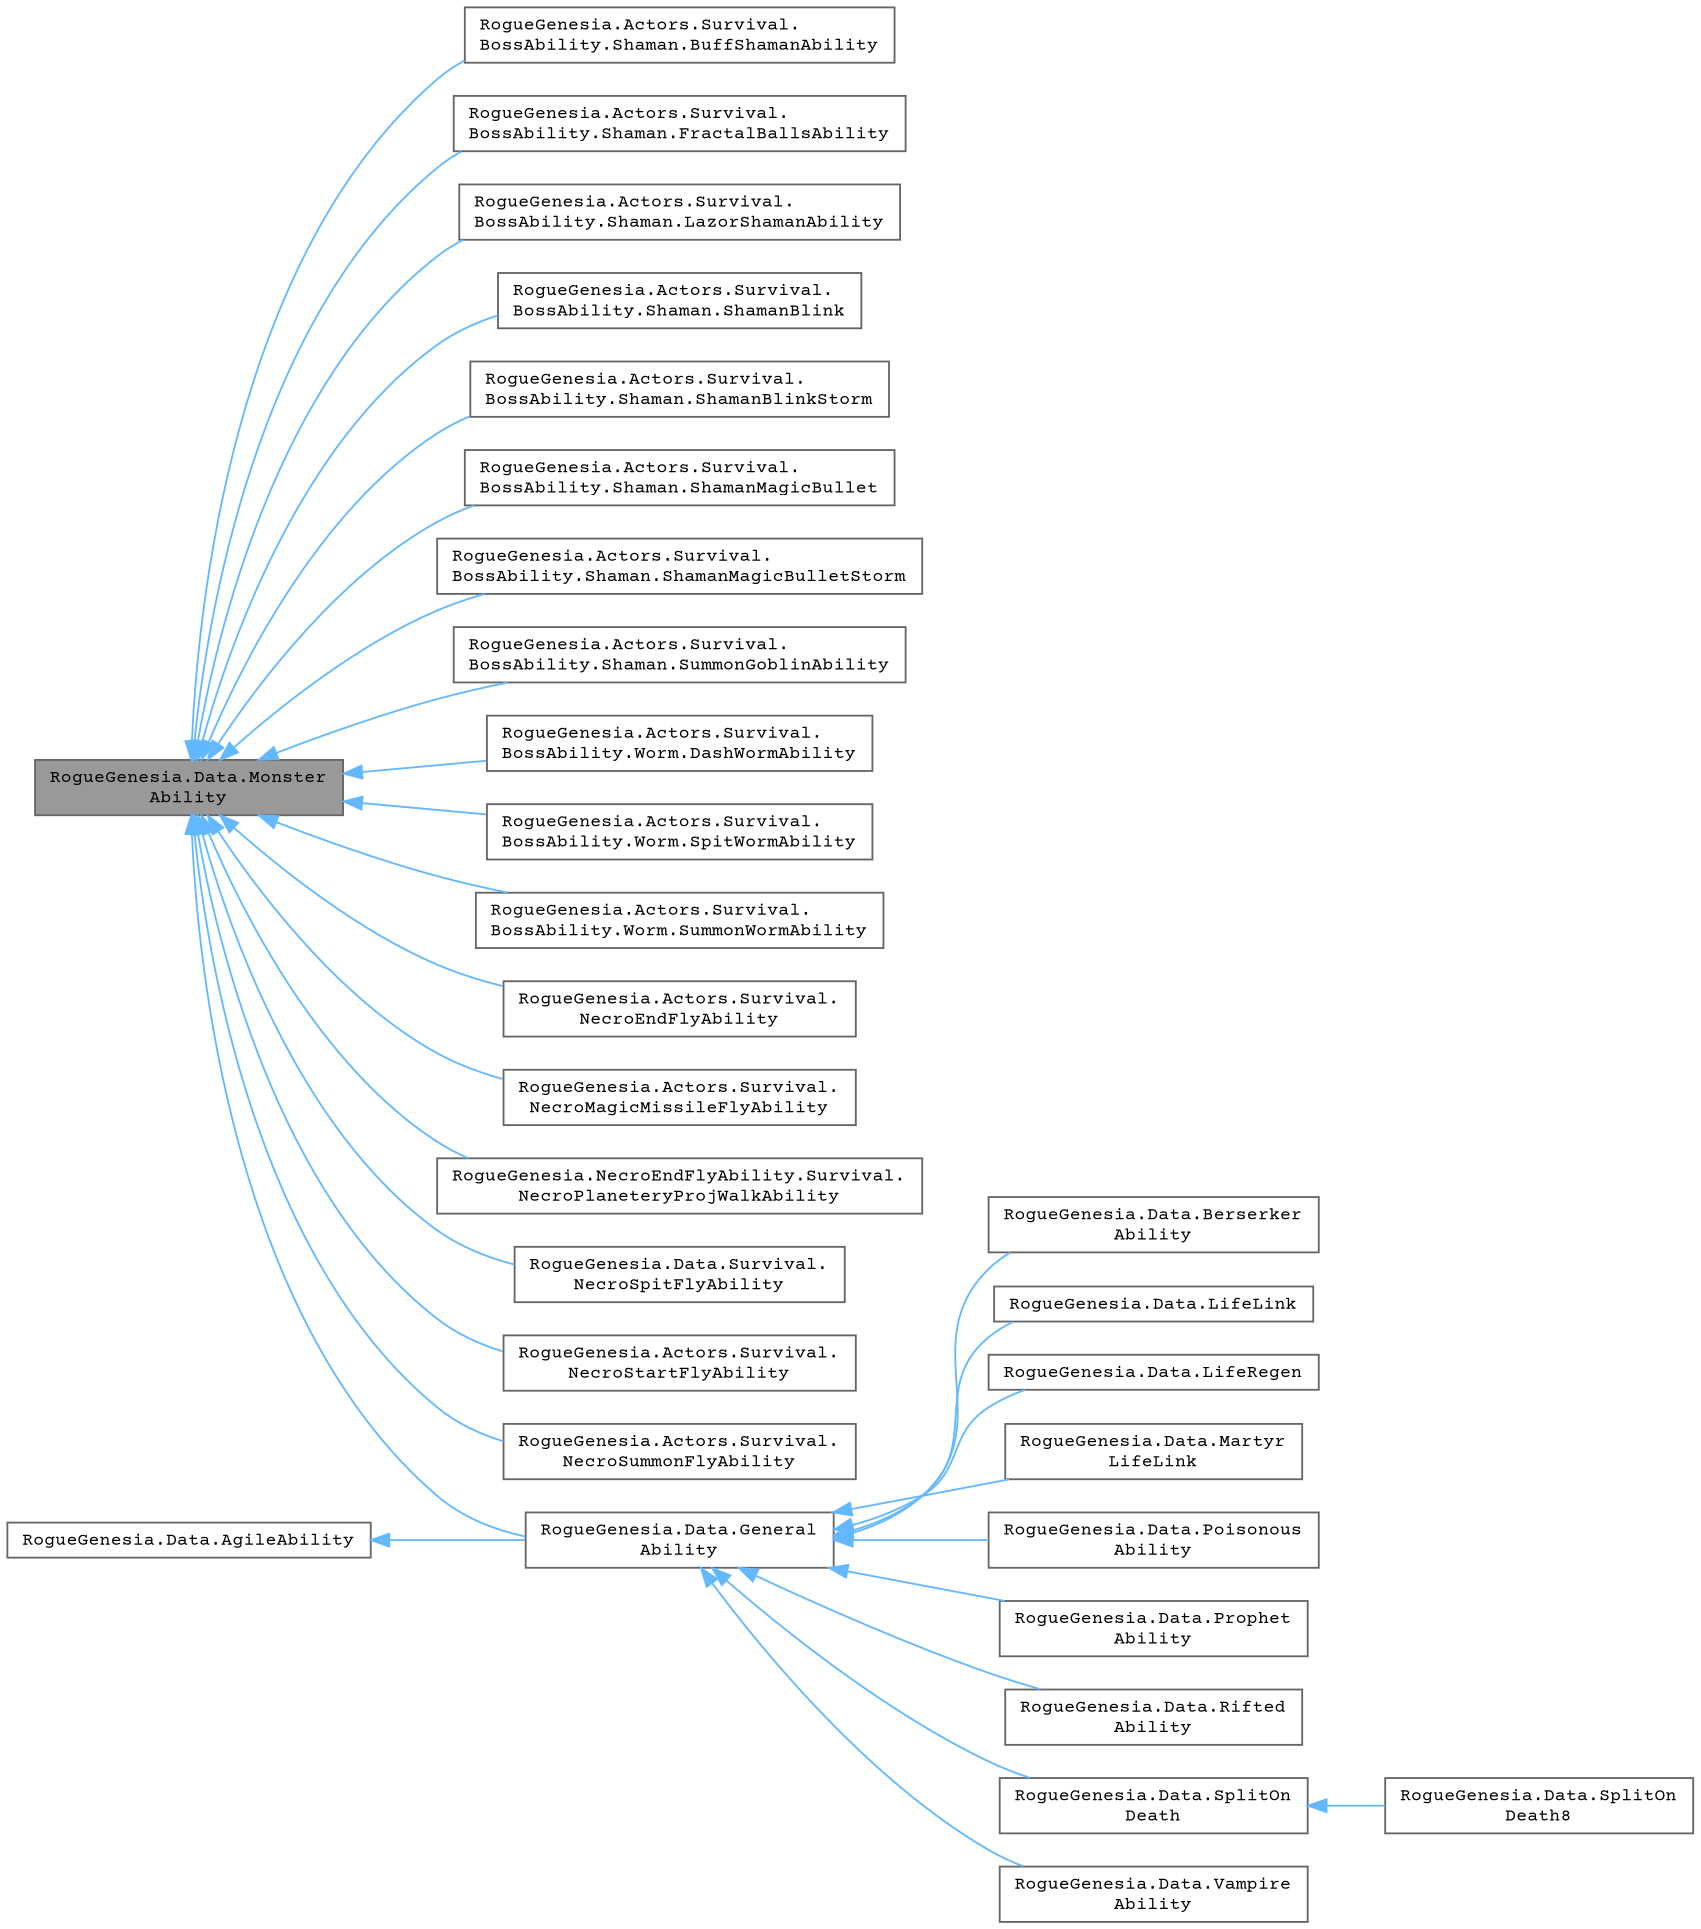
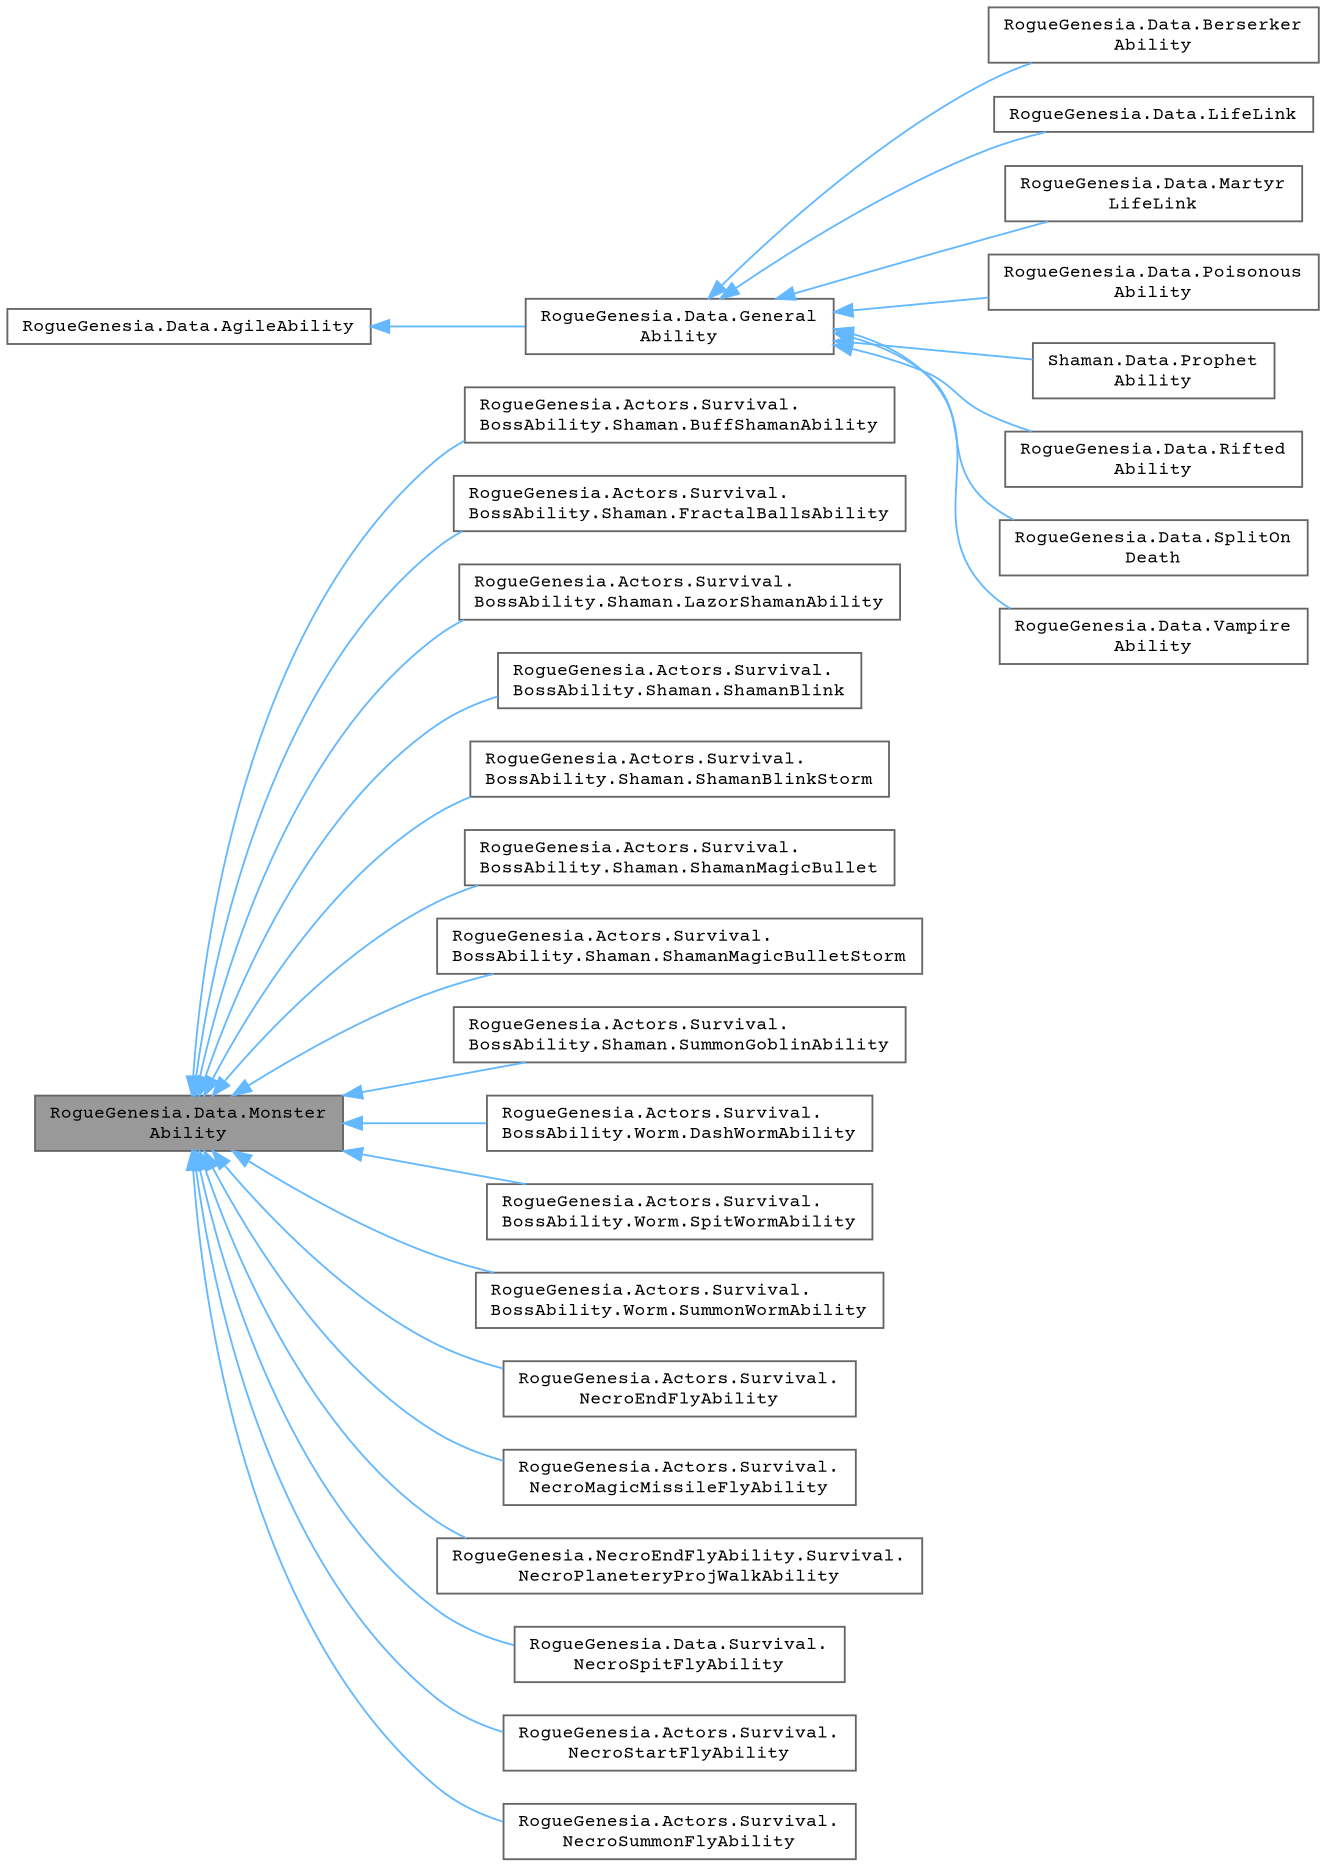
(269, 1236) -> none
(1154, 1372) -> none
(1154, 1629) -> (1154, 371)
(1539, 1806) -> none
